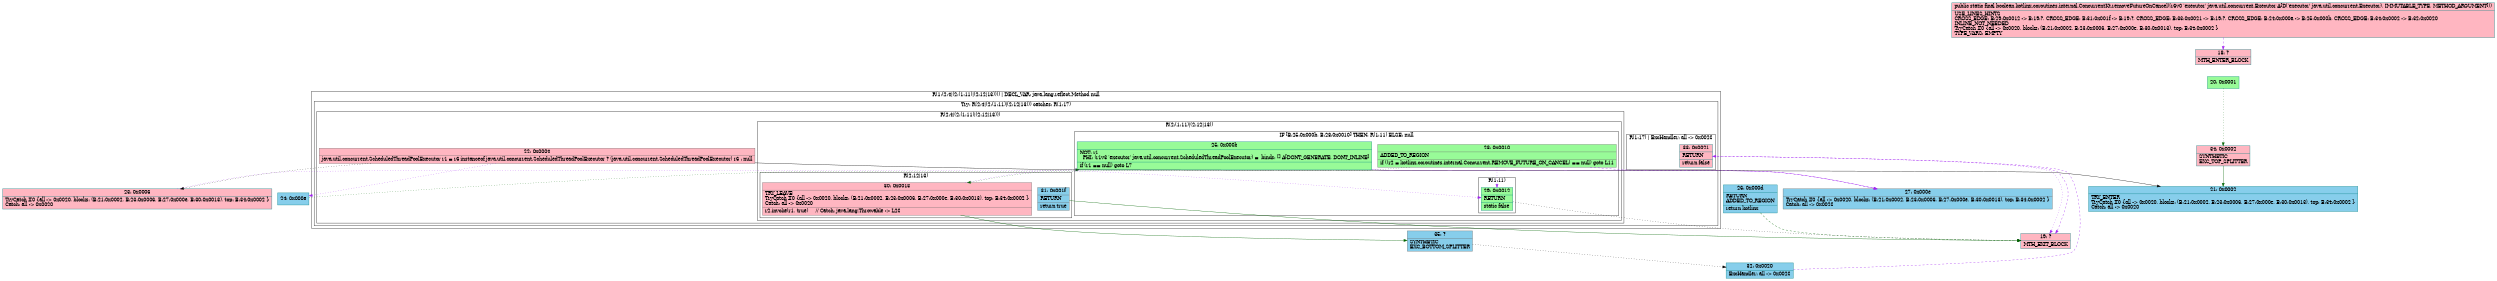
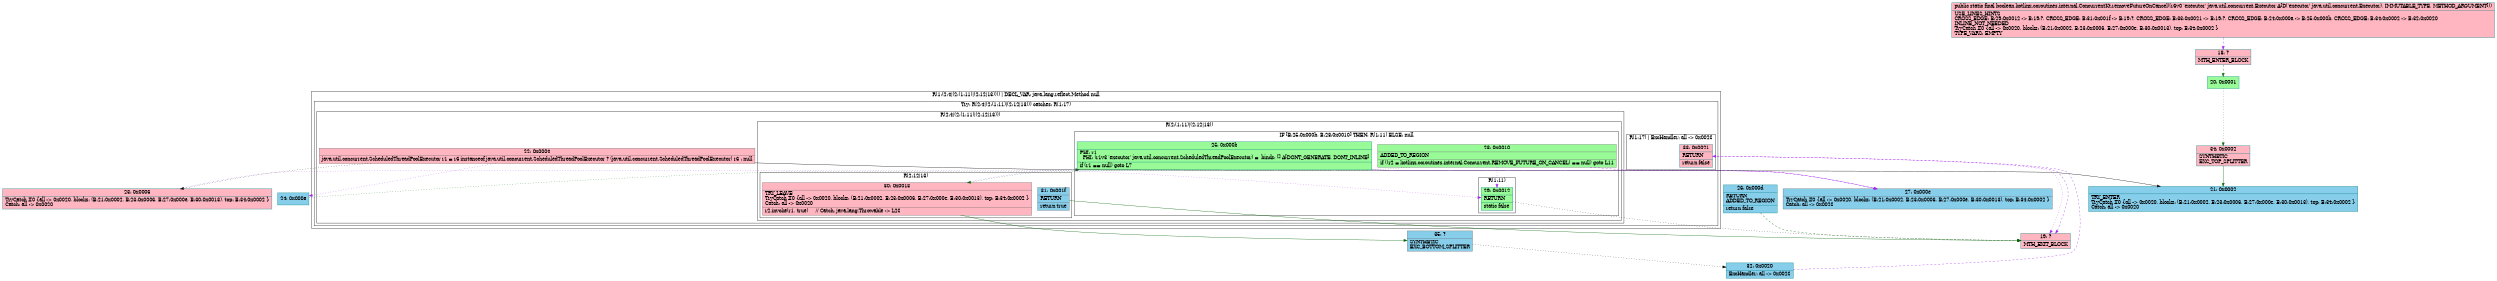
none -> (2223, 69)
(1090, 153) -> (1089, 153)
(1742, 209) -> (1740, 209)
